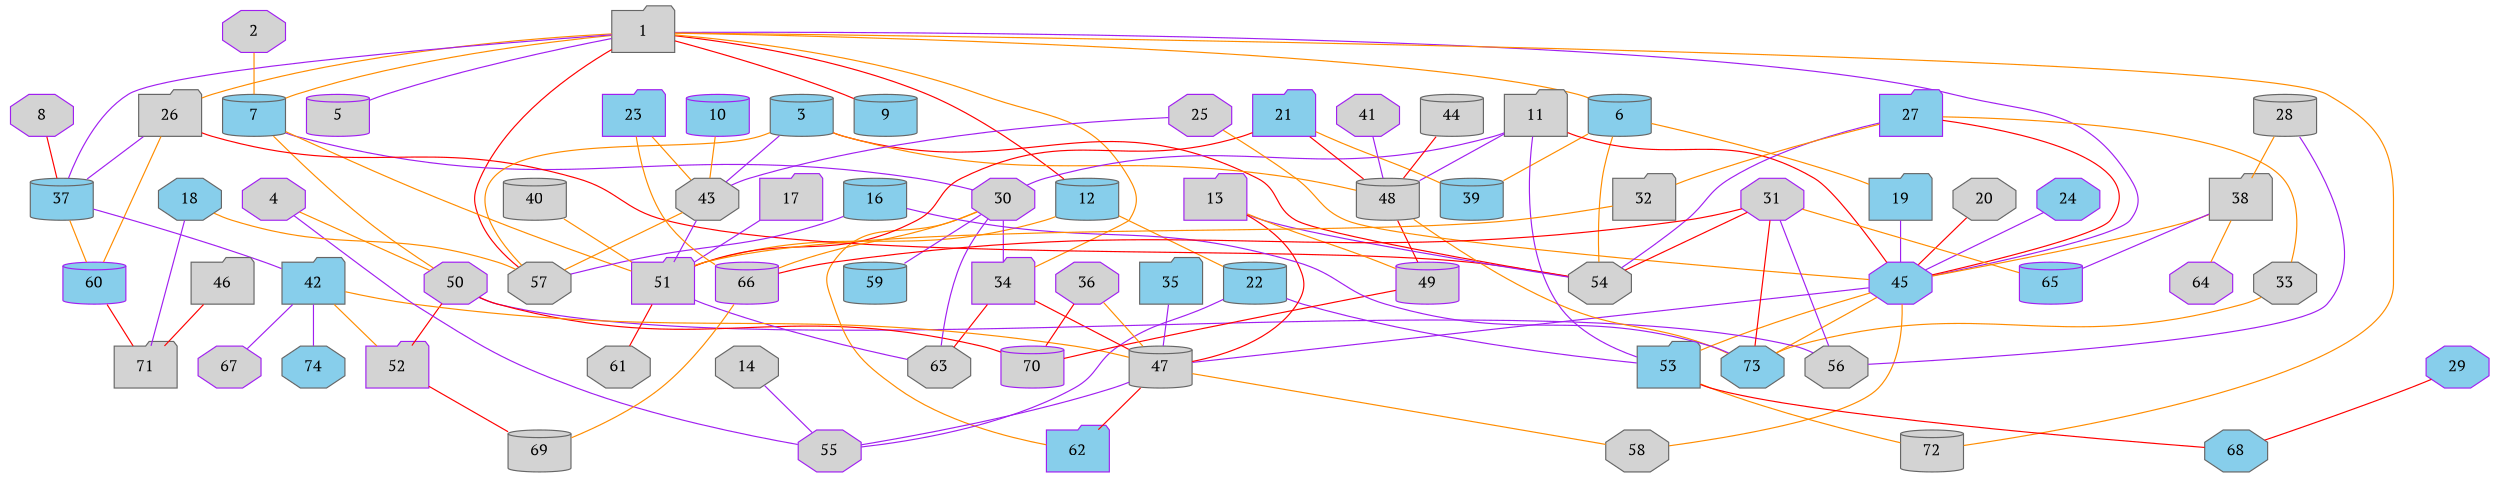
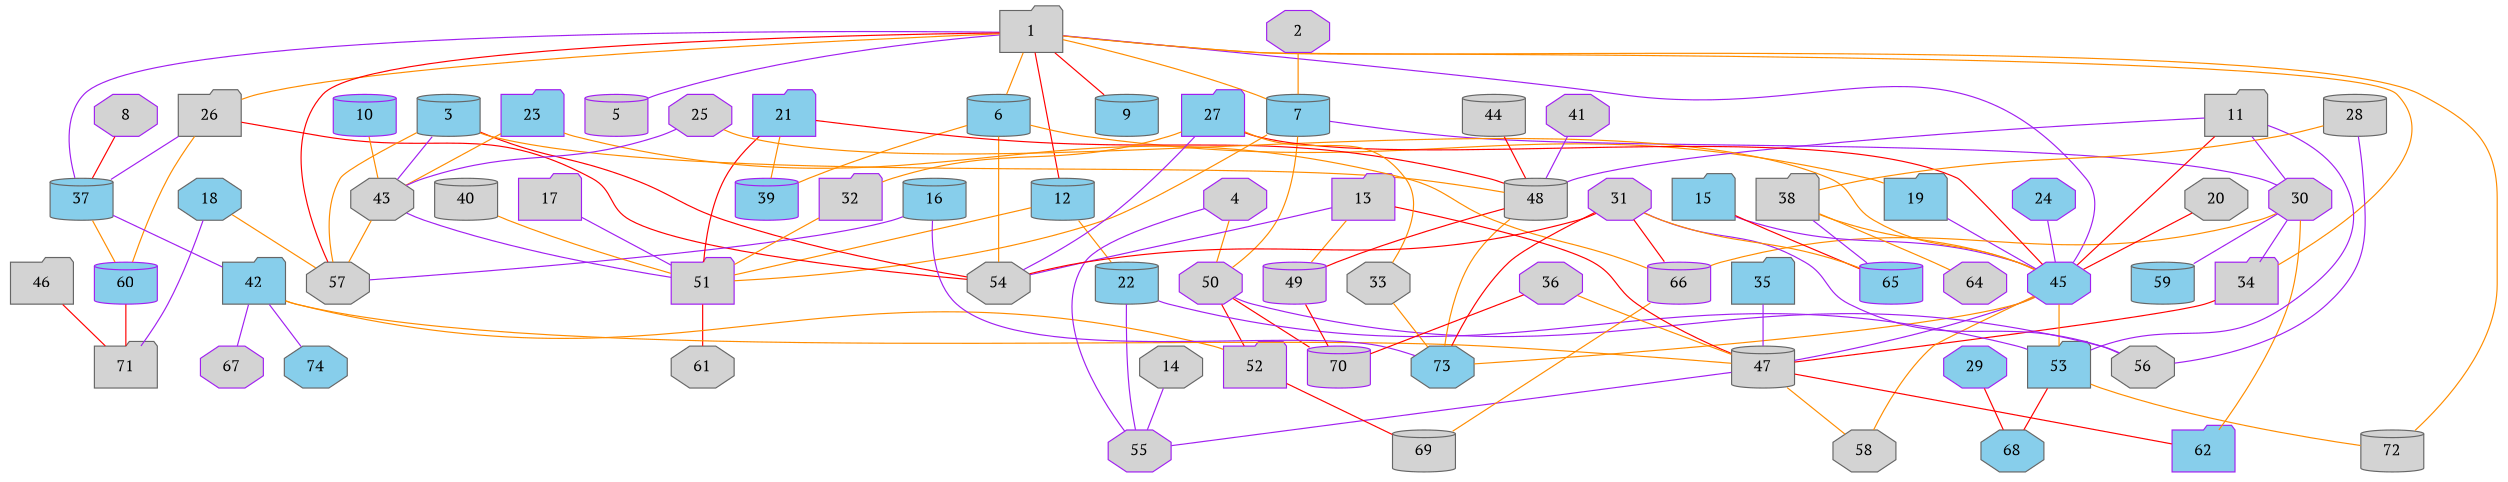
(1472, 199) -> (767, 199)
(1644, 199) -> (851, 199)
none -> (1704, 199)
(939, 367) -> none
